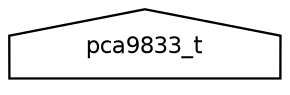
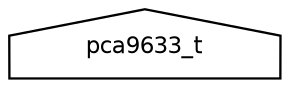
(145, 48) -> (145, 48)
